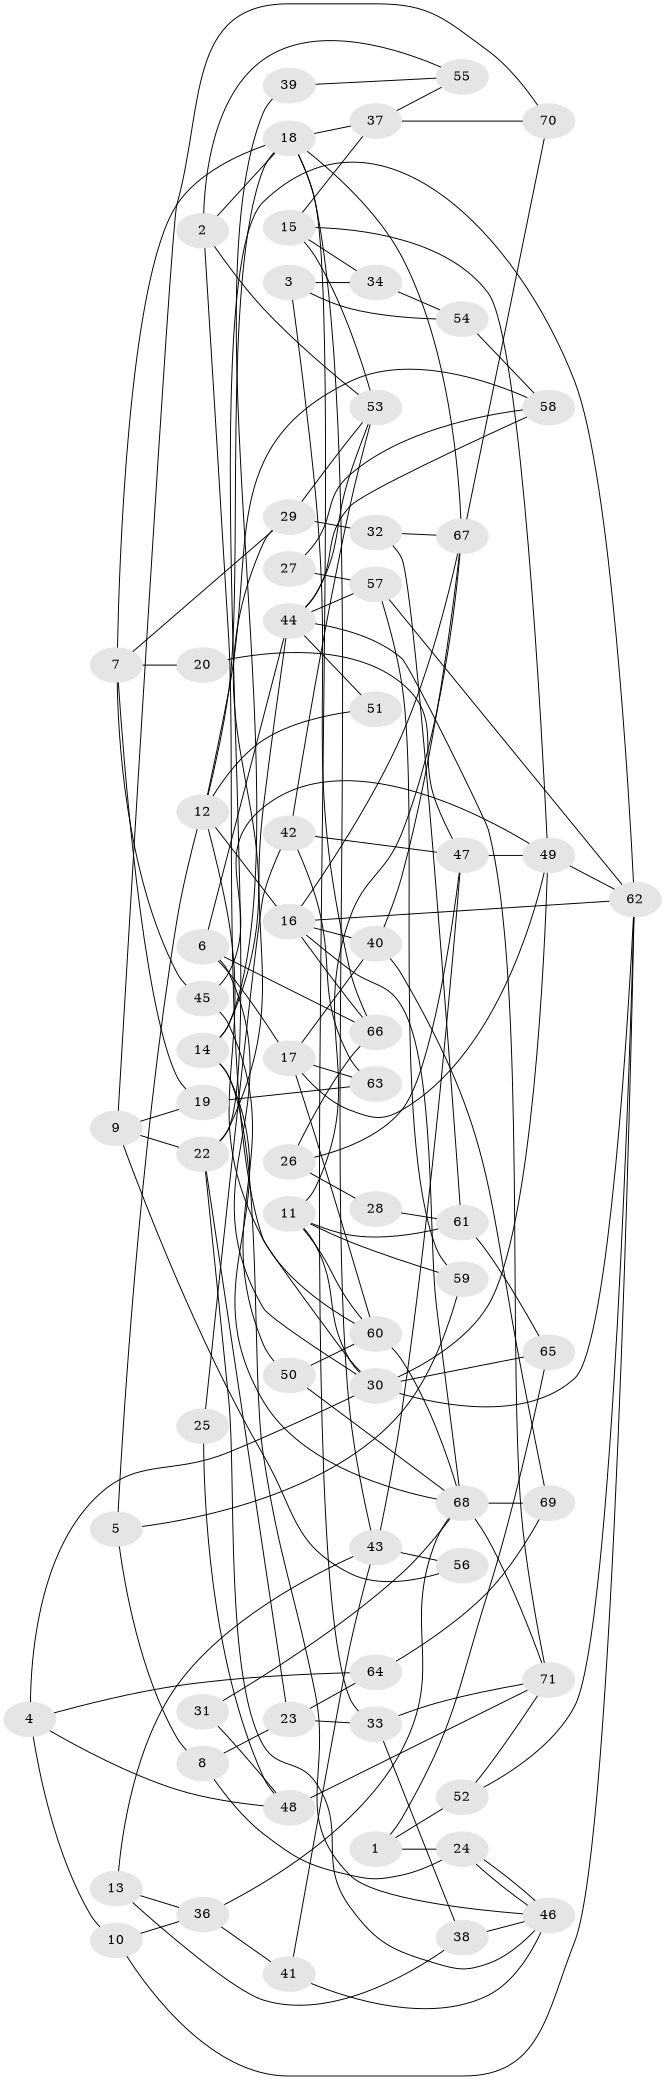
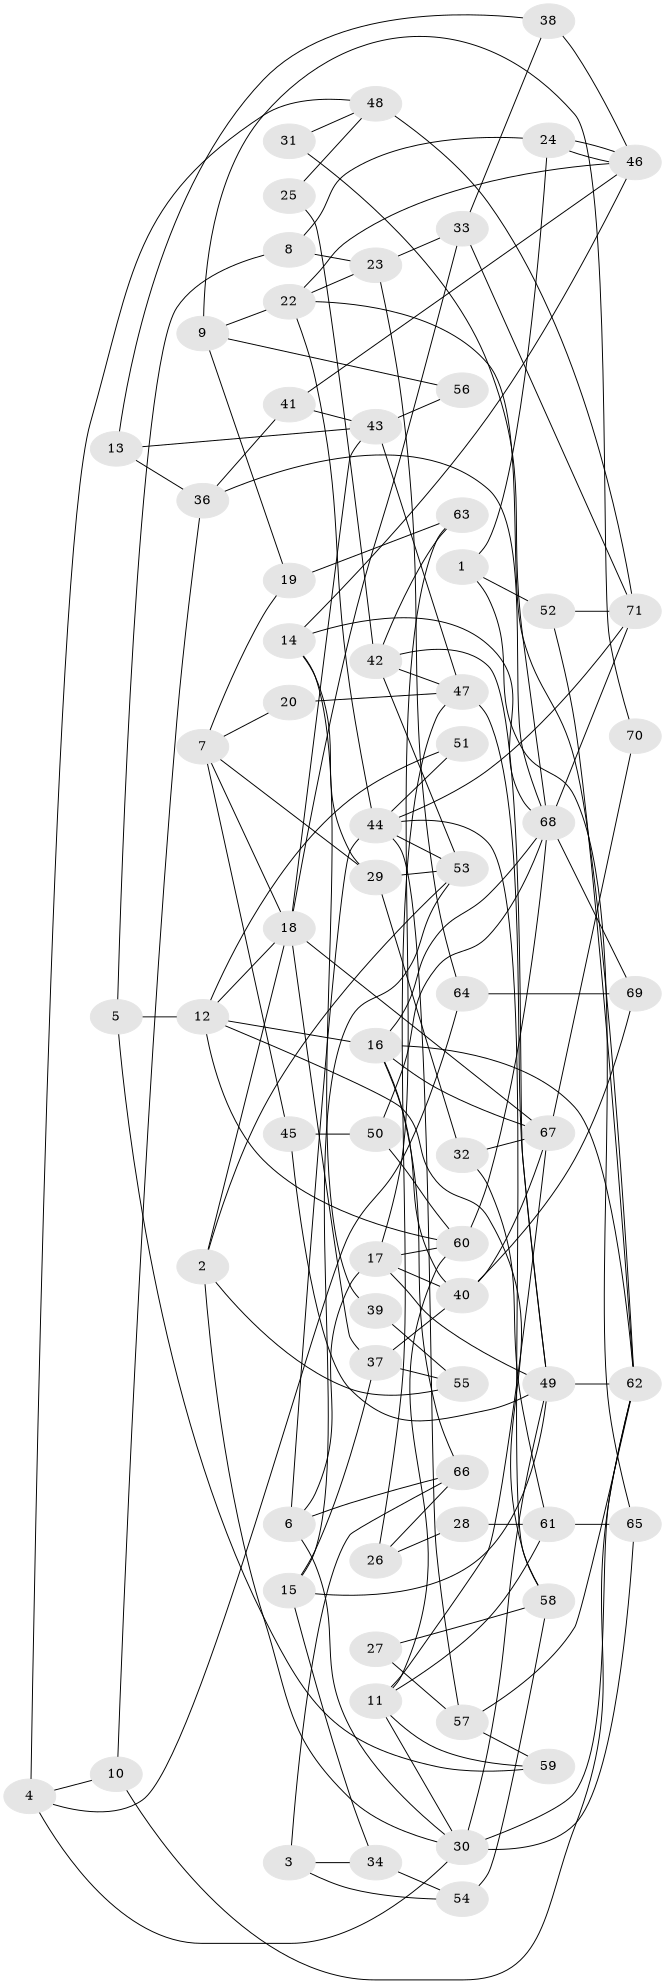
(462, 121) -> (419, 1329)
none -> (520, 969)
